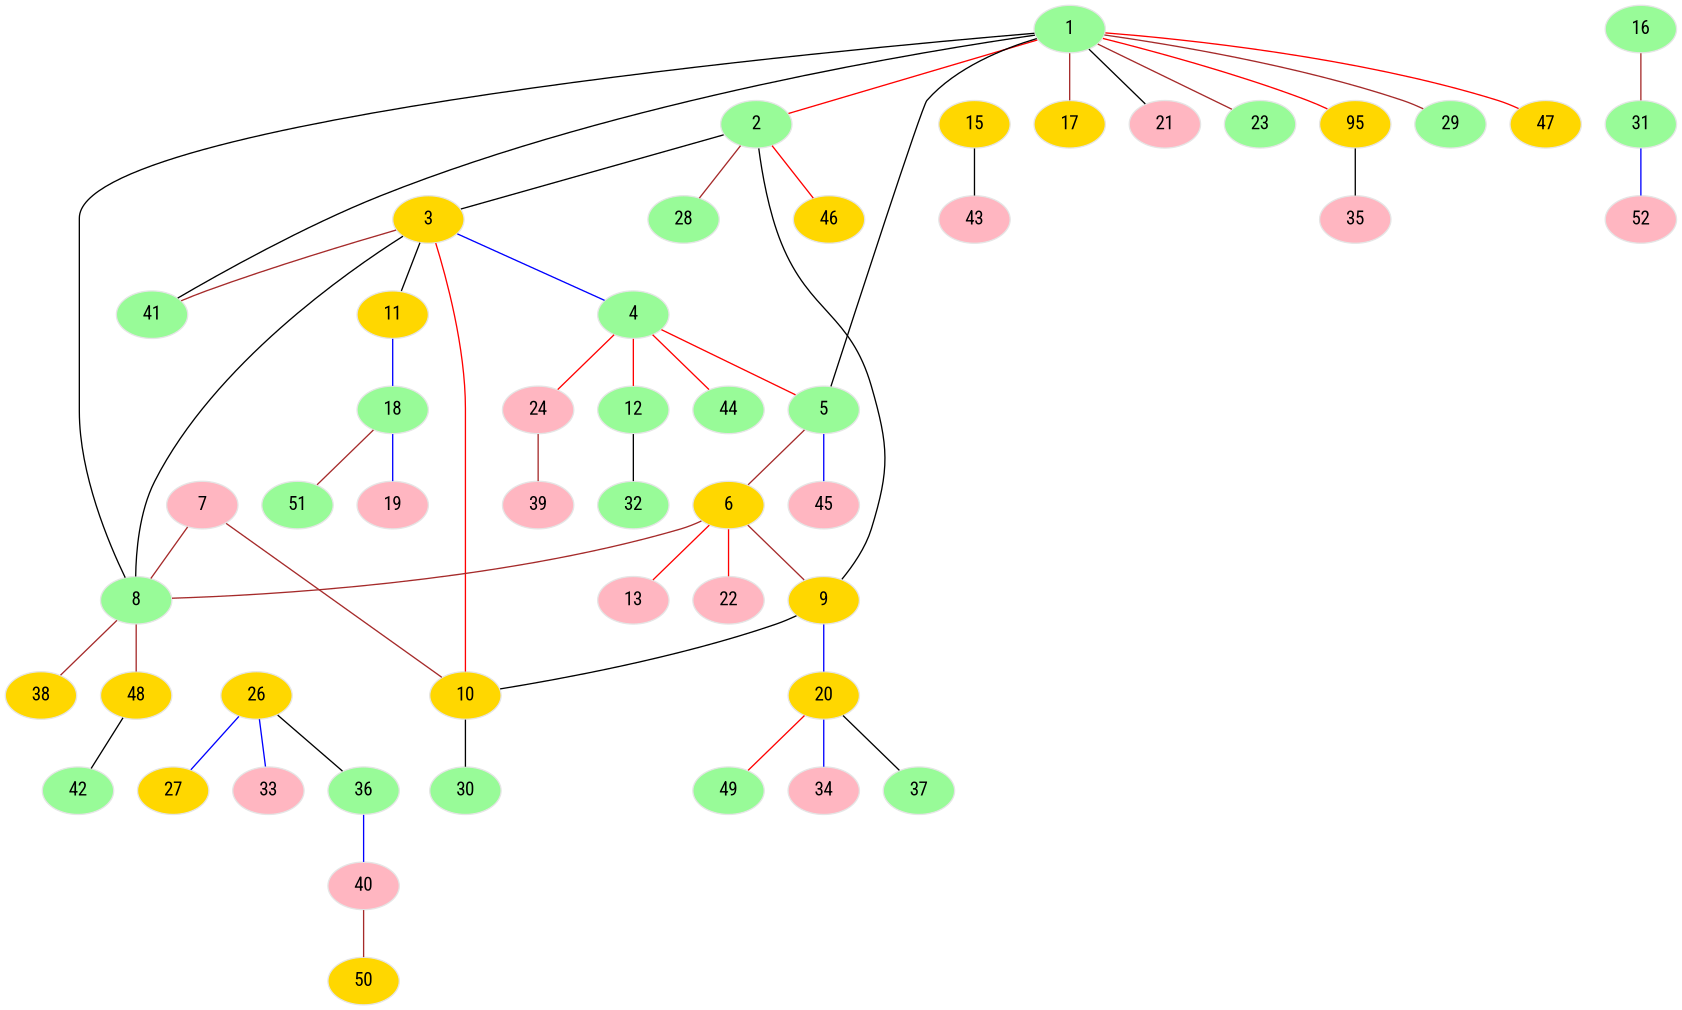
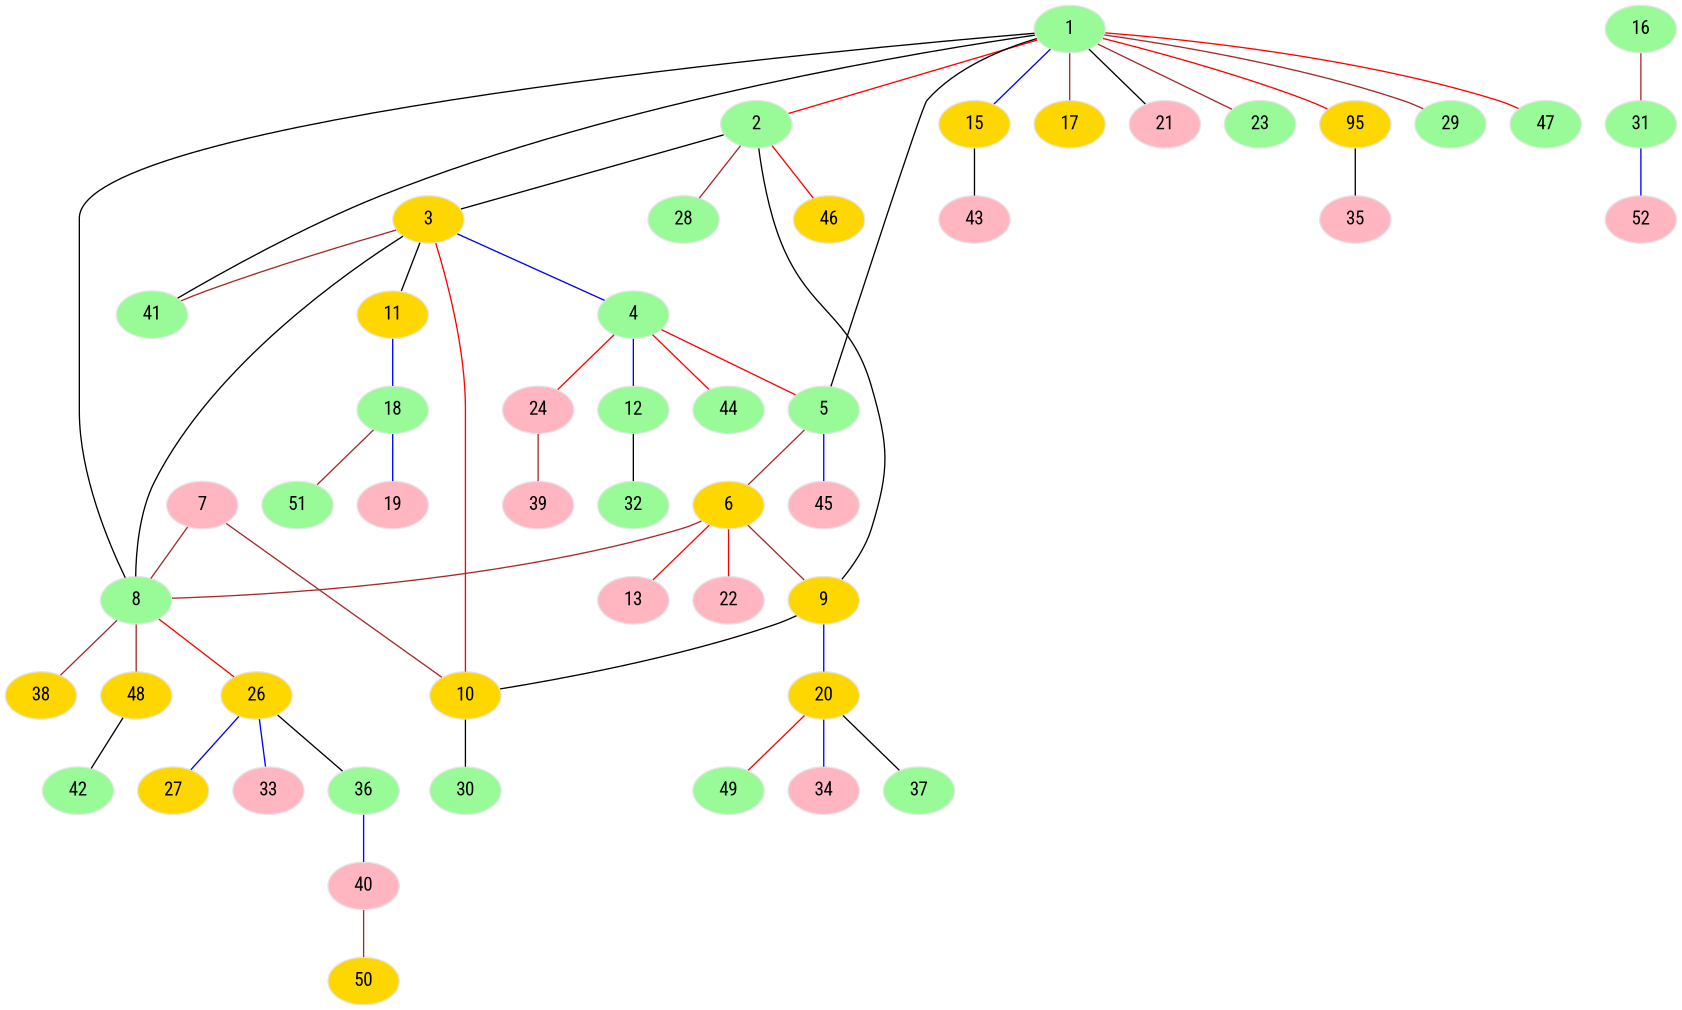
none -> (1022, 77)
(1546, 124) -> (1546, 124)
(633, 362) -> (633, 362)
none -> (196, 648)
